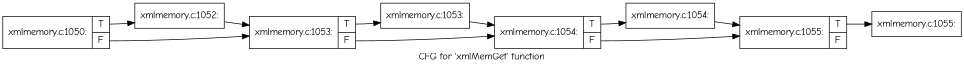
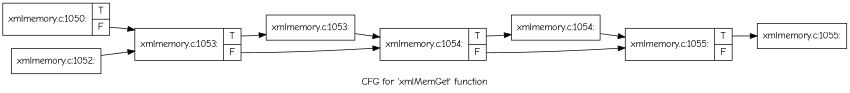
(119, 24) -> none
